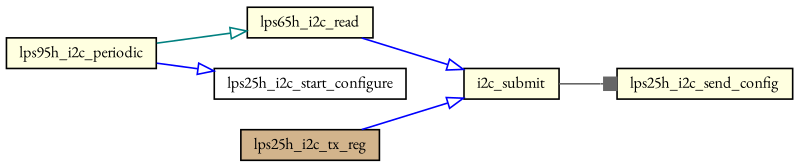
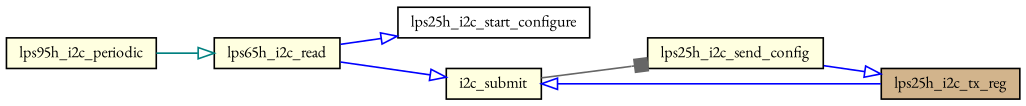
(177, 66) -> (361, 41)
none -> (844, 69)
